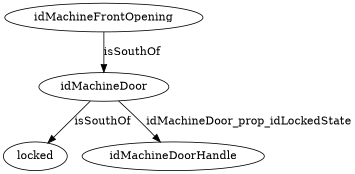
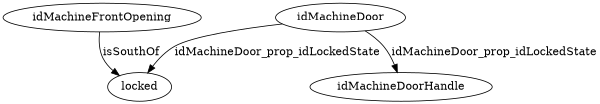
(104, 48) -> (101, 53)
(103, 122) -> (278, 52)
